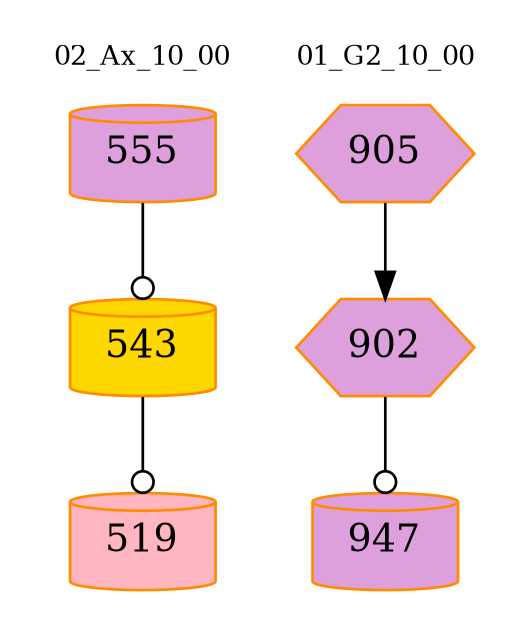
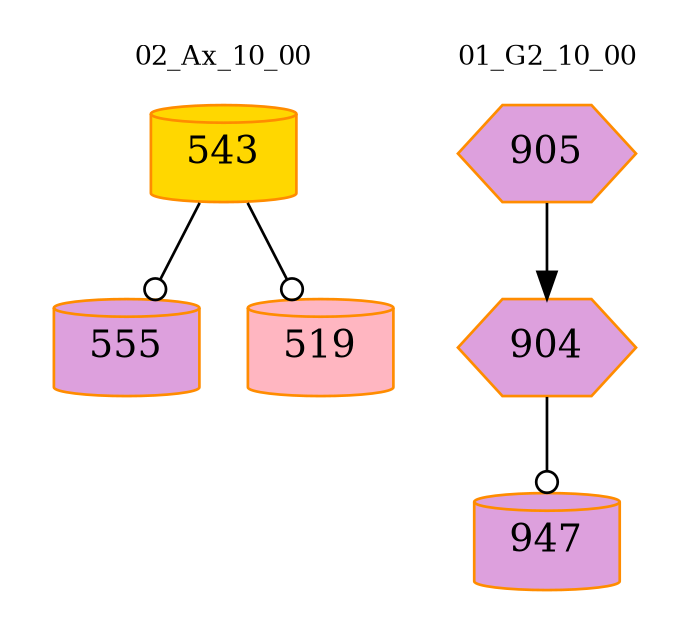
(143, 240) -> (180, 241)
(385, 348) -> (547, 348)
